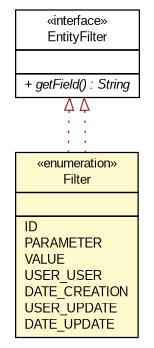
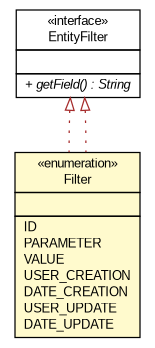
(64, 276) -> (78, 276)
